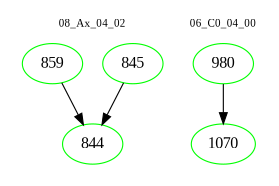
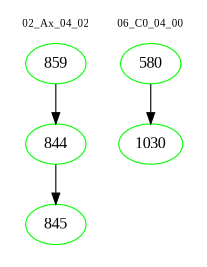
(93, 24) -> (56, 24)
(223, 64) -> (151, 64)
(115, 99) -> (56, 179)
(223, 144) -> (151, 144)
